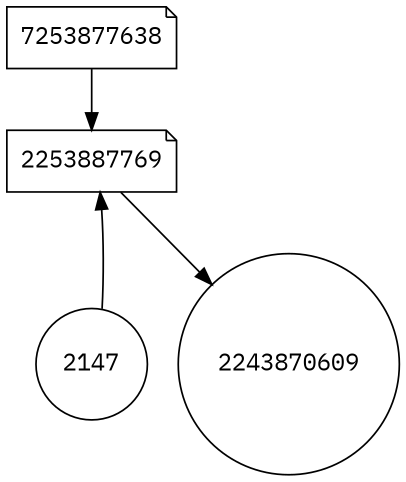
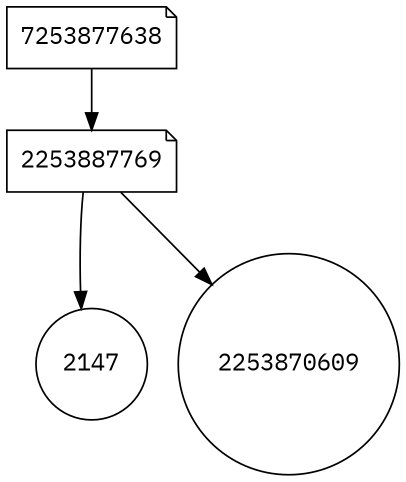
(103, 259) -> (80, 242)
(289, 364) -> (289, 364)
